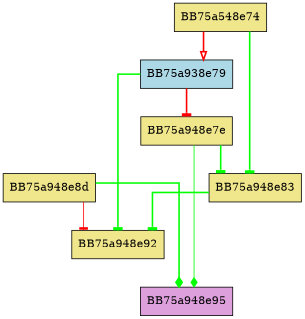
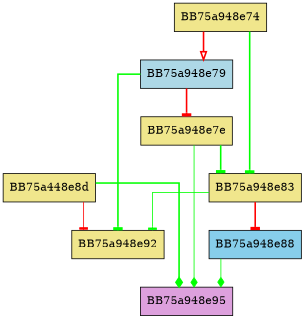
(220, 17) -> (220, 17)
(187, 74) -> (187, 74)
(49, 188) -> (49, 188)
(164, 192) -> (164, 192)
none -> (255, 245)
